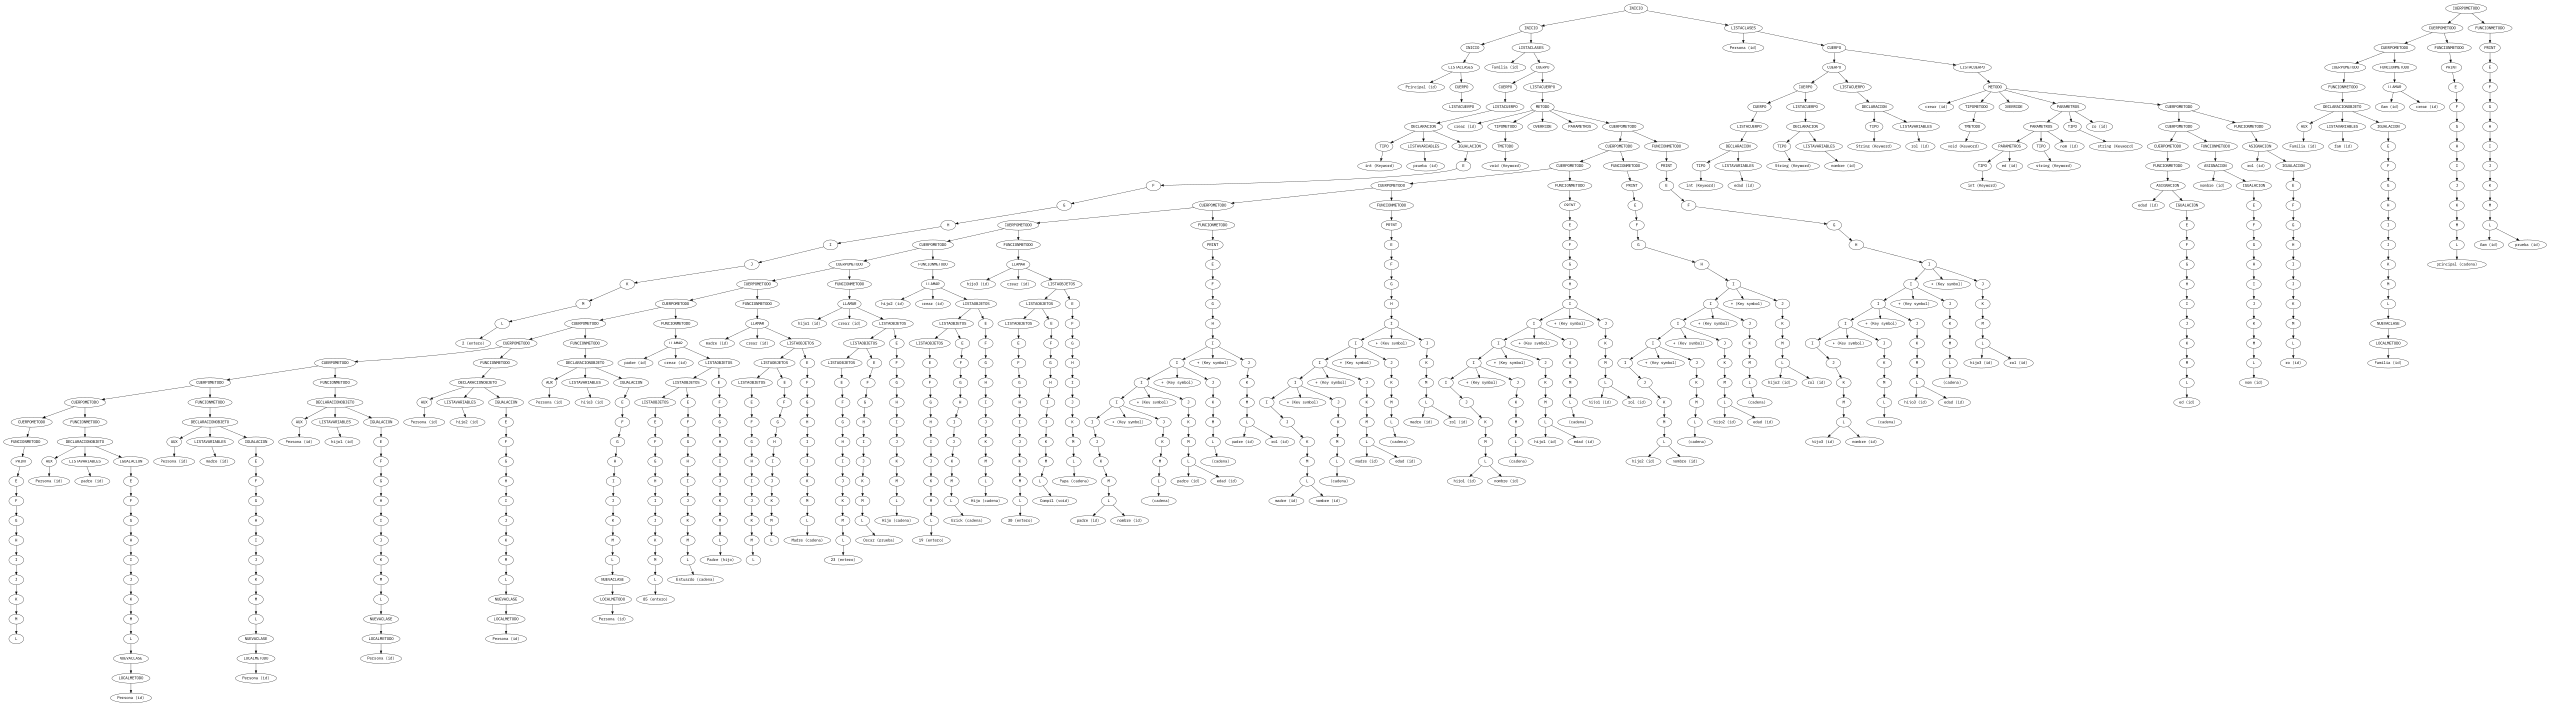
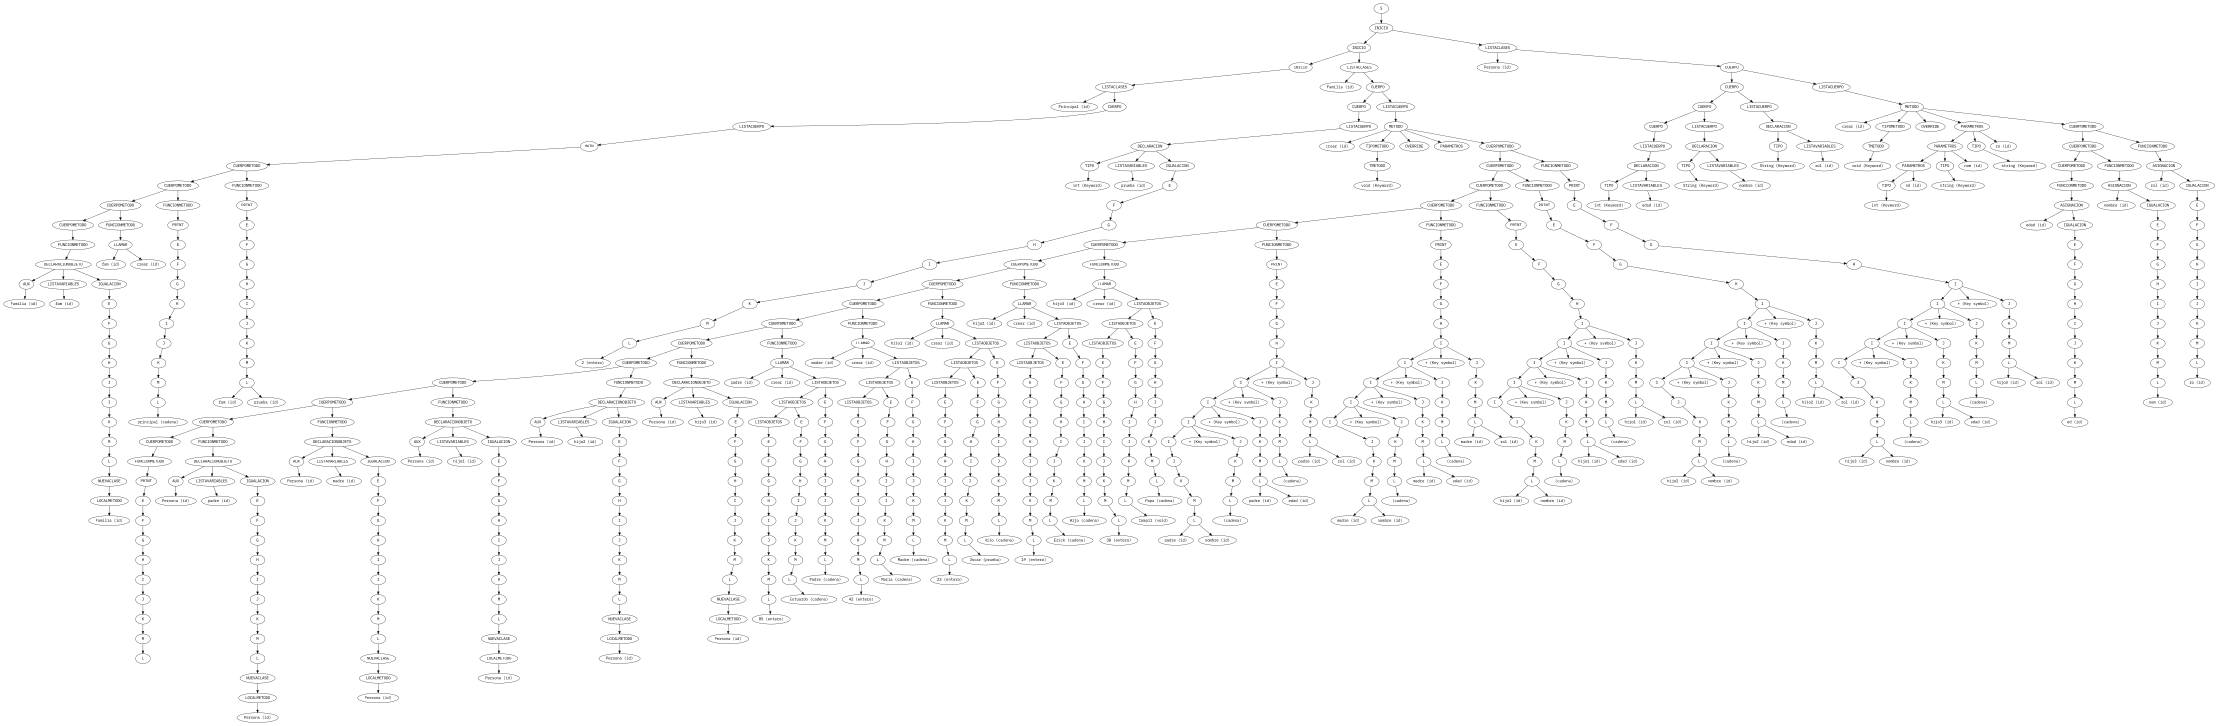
none -> (1381, 8)
none -> (589, 146)
(721, 560) -> (825, 580)
none -> (897, 580)
none -> (861, 599)
